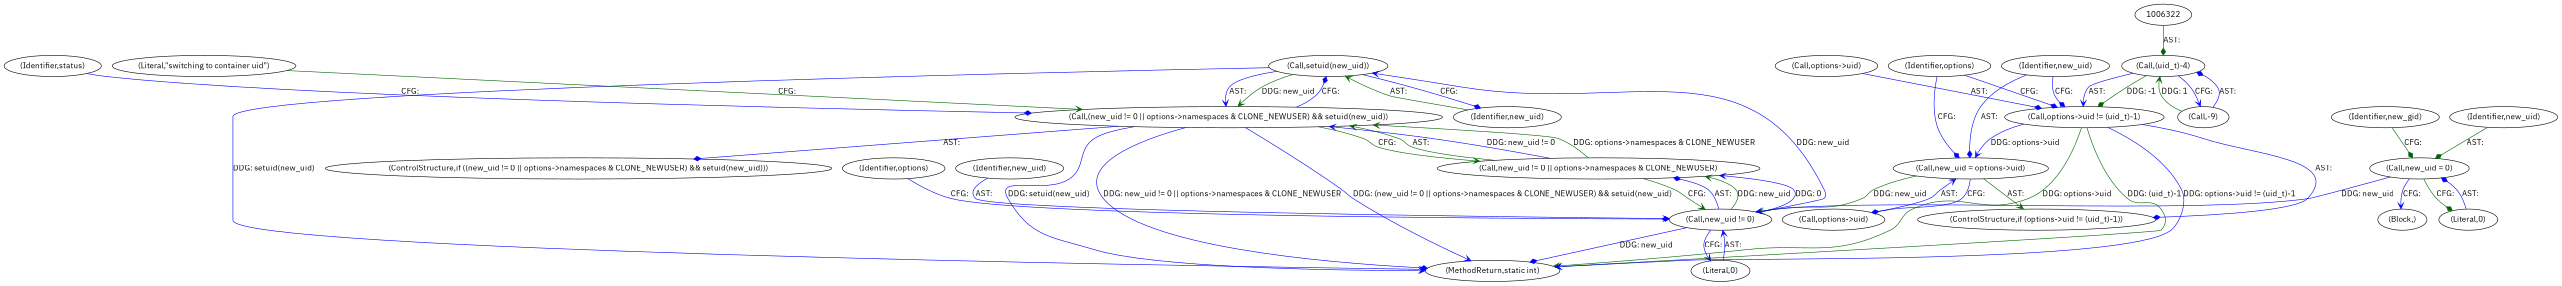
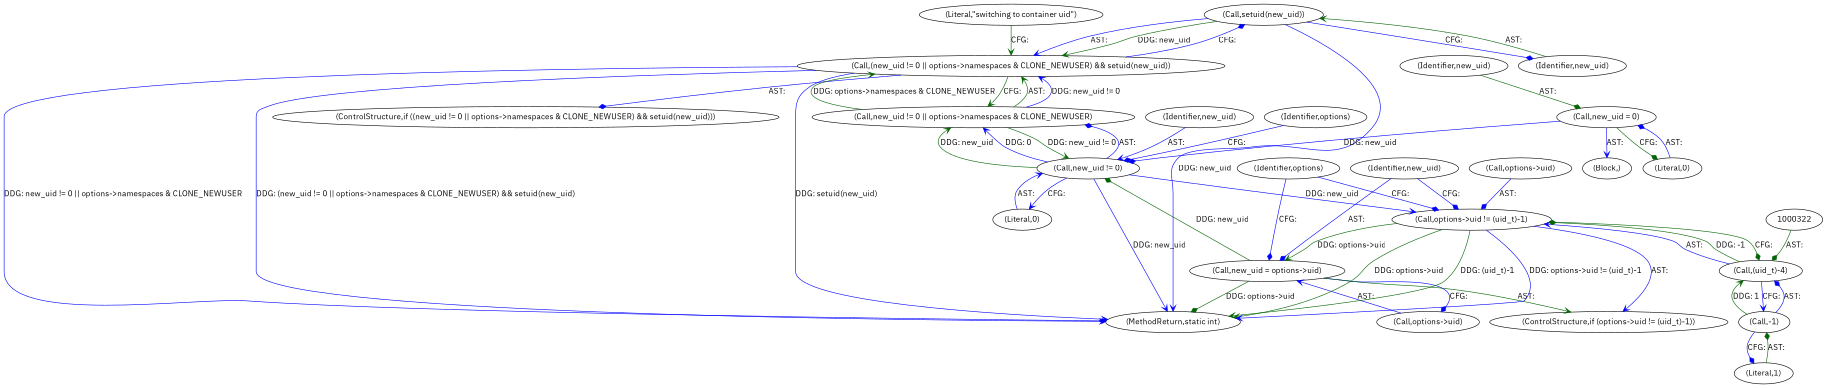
(2163, 15) -> (1794, 220)
(53, 66) -> none
(1659, 92) -> (1270, 193)
(2203, 117) -> (1764, 322)
(2385, 117) -> none
(1998, 134) -> (1341, 233)
(274, 168) -> (1205, 168)
(2312, 173) -> (1620, 245)
(1698, 194) -> (1082, 143)
(2413, 194) -> (1616, 143)
(1854, 201) -> (1181, 221)
(2077, 206) -> (1348, 139)
none -> (1657, 227)
(1612, 244) -> (1129, 243)
none -> (1223, 295)
none -> (1764, 373)
